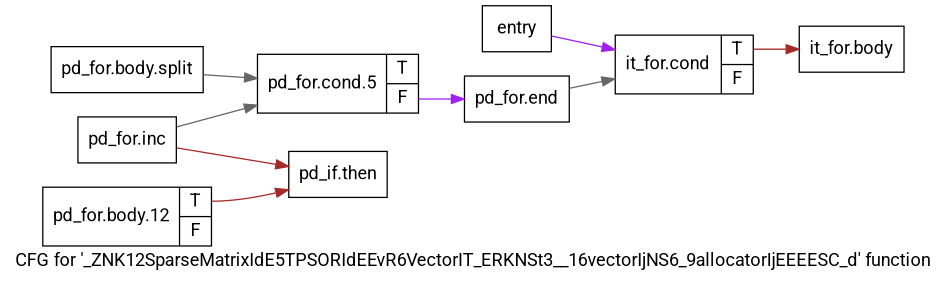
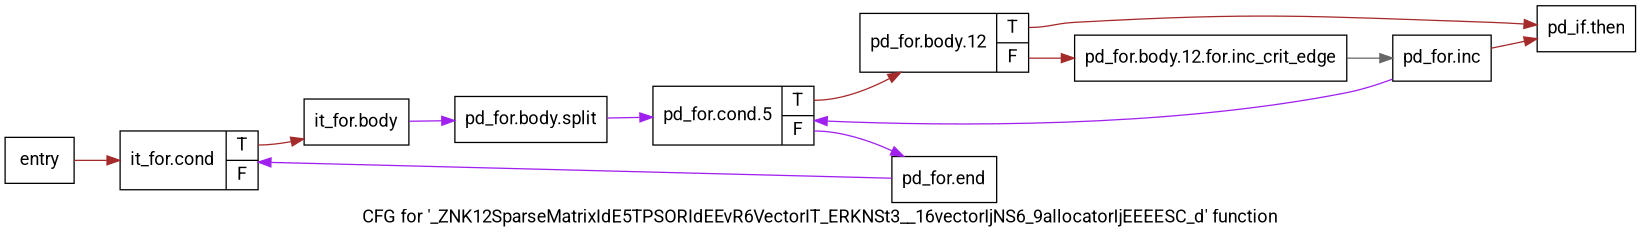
(577, 41) -> (91, 160)
none -> (1211, 58)
(224, 76) -> (623, 118)
(586, 85) -> (582, 170)
none -> (853, 94)
(211, 118) -> (1112, 120)
none -> (425, 121)
